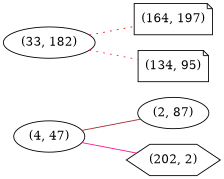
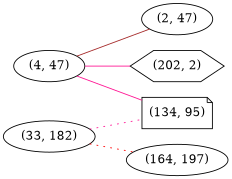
(173, 19) -> (177, 160)
none -> (109, 88)
(173, 113) -> (177, 19)
